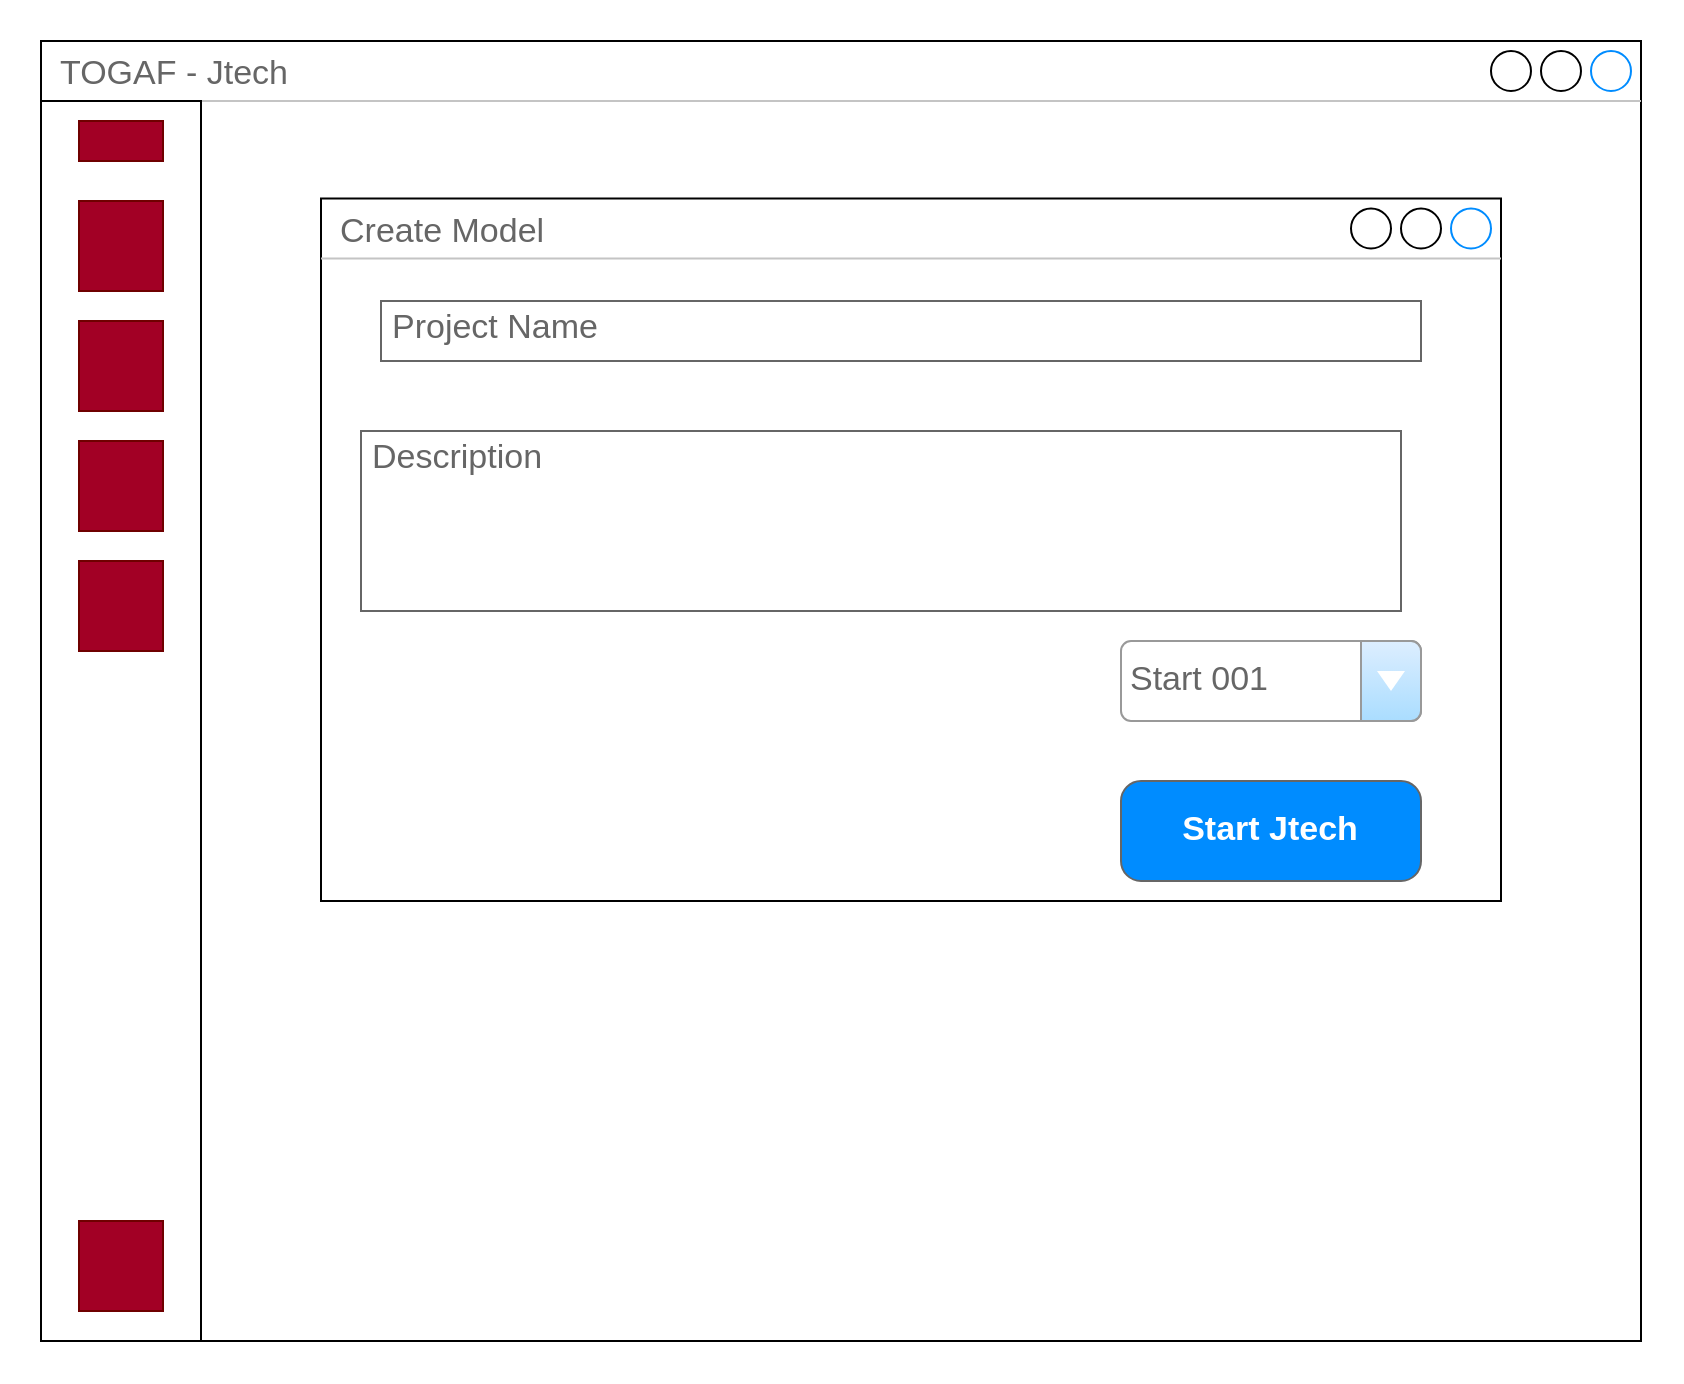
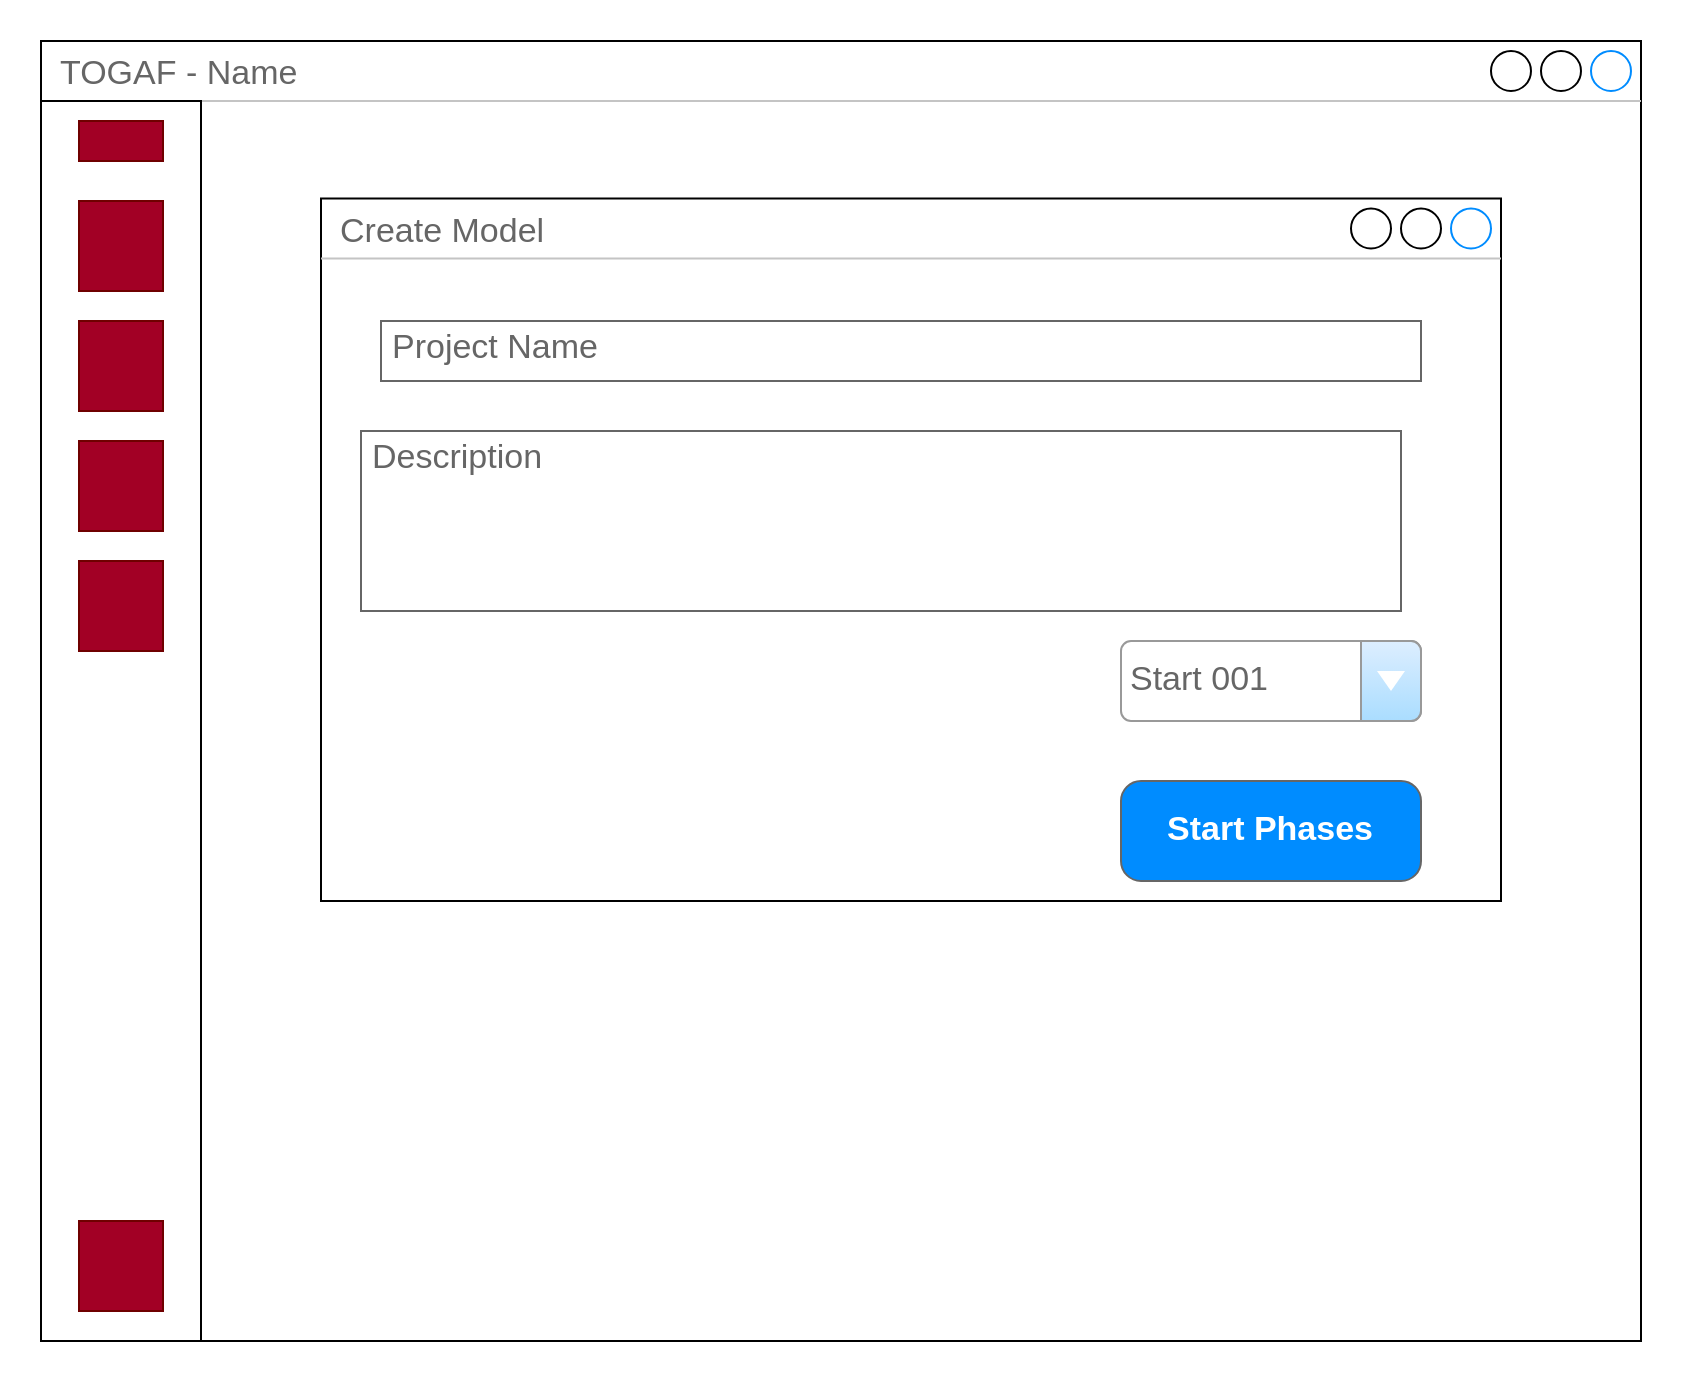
(176, 75) -> (166, 75)
(901, 331) -> (901, 351)
(1271, 831) -> (1271, 831)
